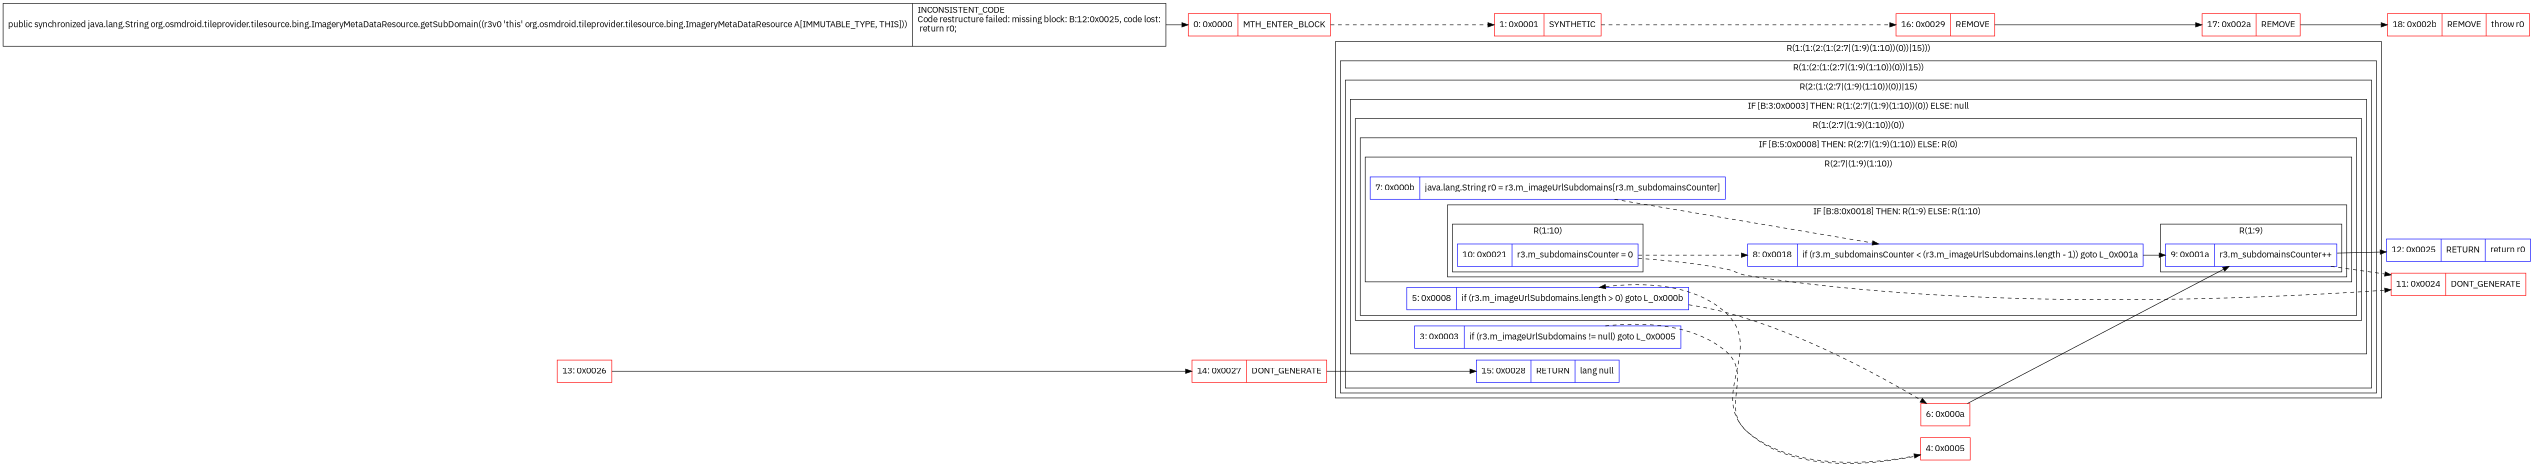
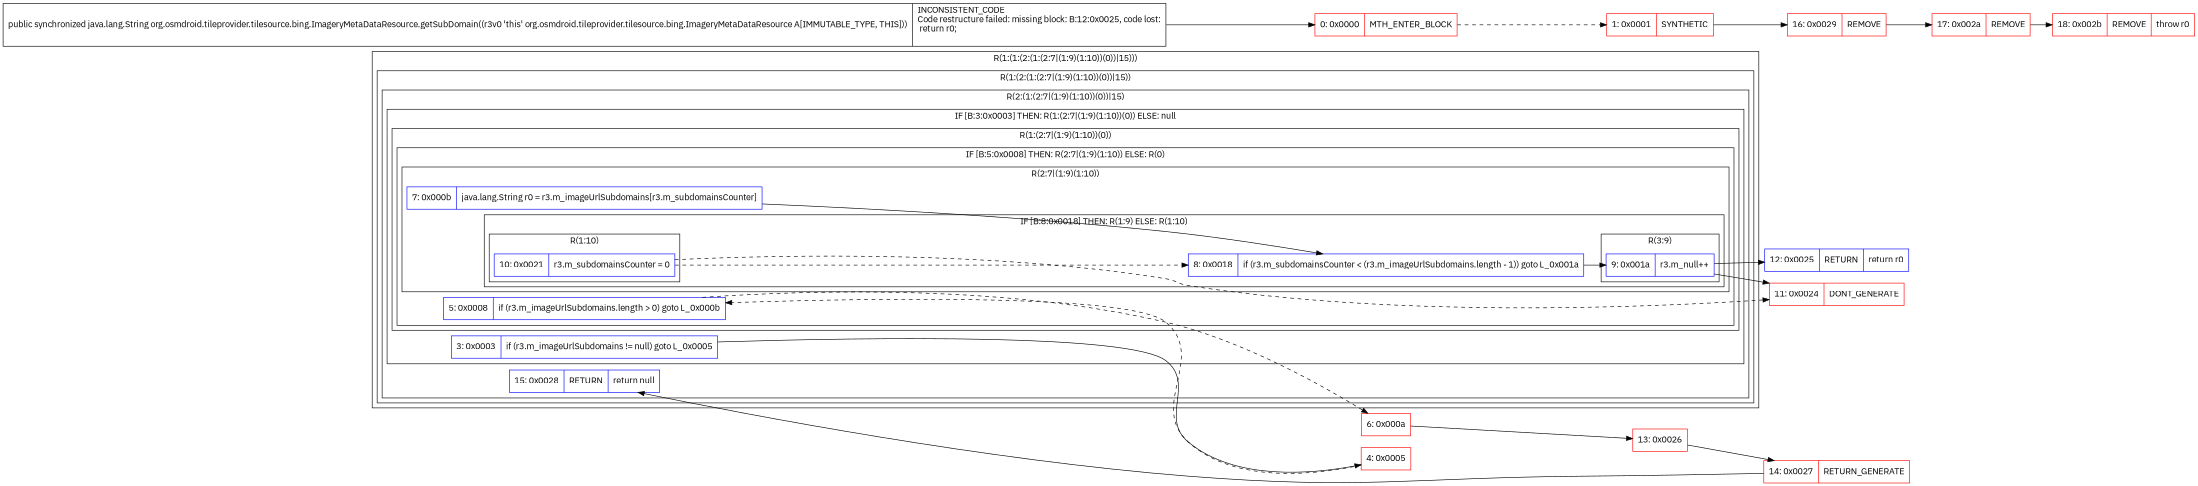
(1745, 25) -> (1747, 25)
(1743, 221) -> (1040, 220)
(2251, 231) -> (1660, 241)
(2276, 255) -> (1685, 265)
(2358, 270) -> (1739, 278)
(2096, 336) -> (1518, 432)
(1732, 358) -> (1074, 343)
(1287, 371) -> (1864, 472)
(1597, 371) -> (634, 381)
